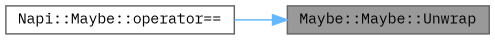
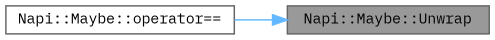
(388, 20) -> (388, 20)
